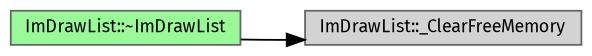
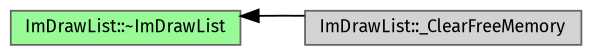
(264, 40) -> (282, 16)
